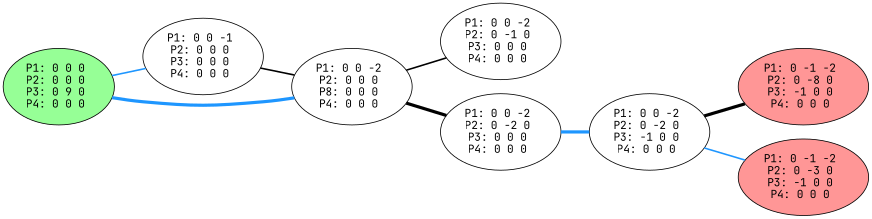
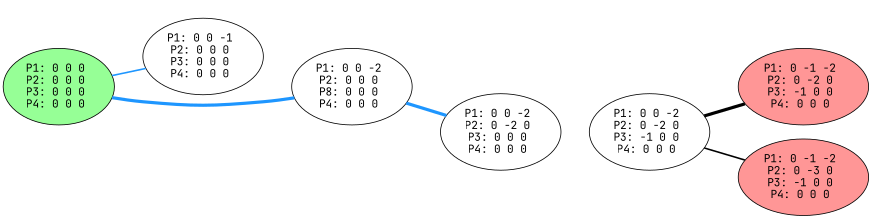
(501, 41) -> none
(277, 72) -> none
(59, 87) -> (59, 87)
(803, 87) -> (803, 87)
(426, 109) -> (426, 109)
(575, 132) -> none
(725, 154) -> (725, 154)
